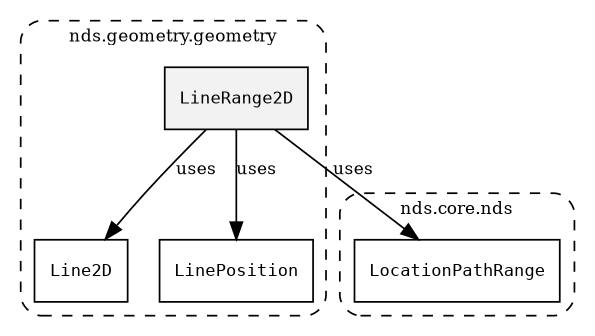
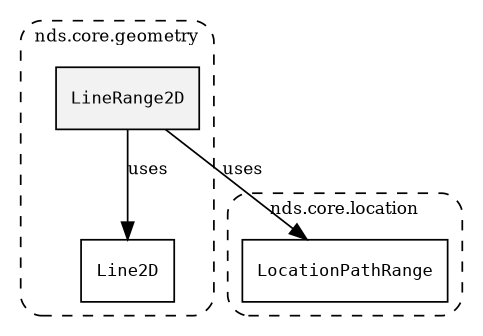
(173, 37) -> (117, 37)
(457, 210) -> (345, 210)
(236, 271) -> none
